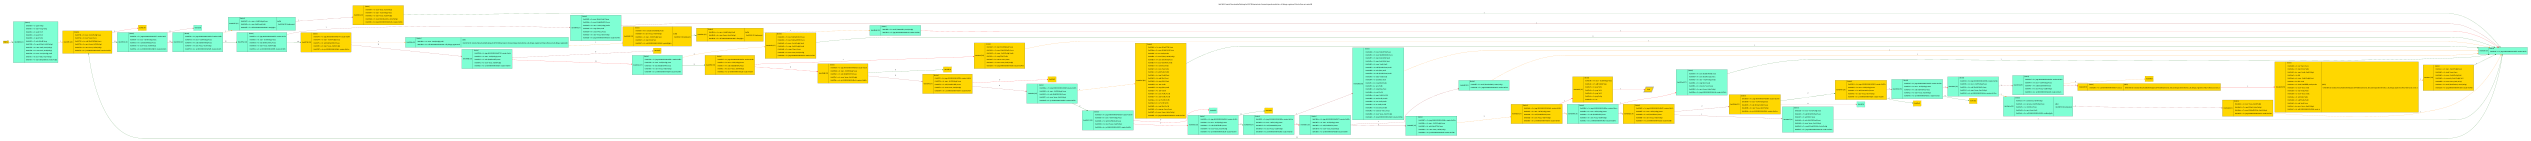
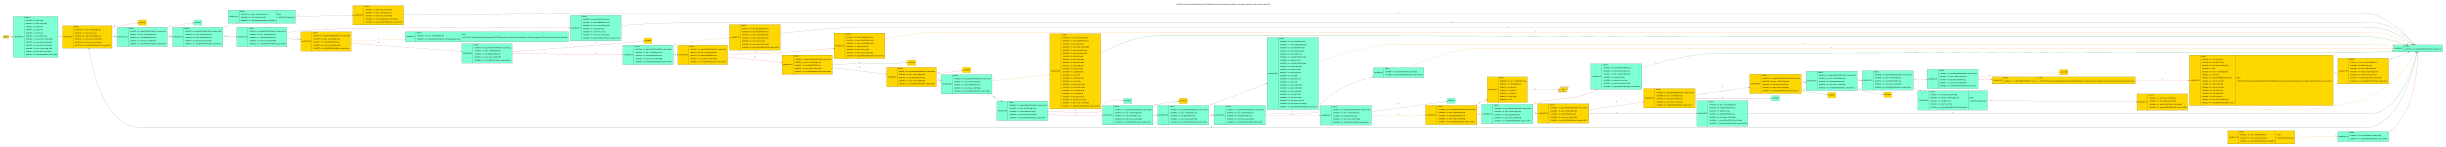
(657, 36) -> none
none -> (1451, 101)
